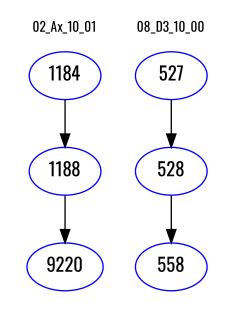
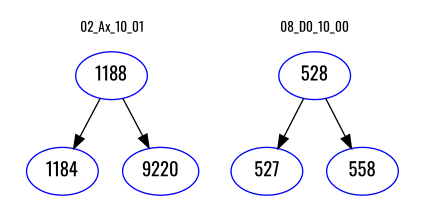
(171, 29) -> (315, 29)
(65, 117) -> (90, 118)
(171, 117) -> (294, 118)
